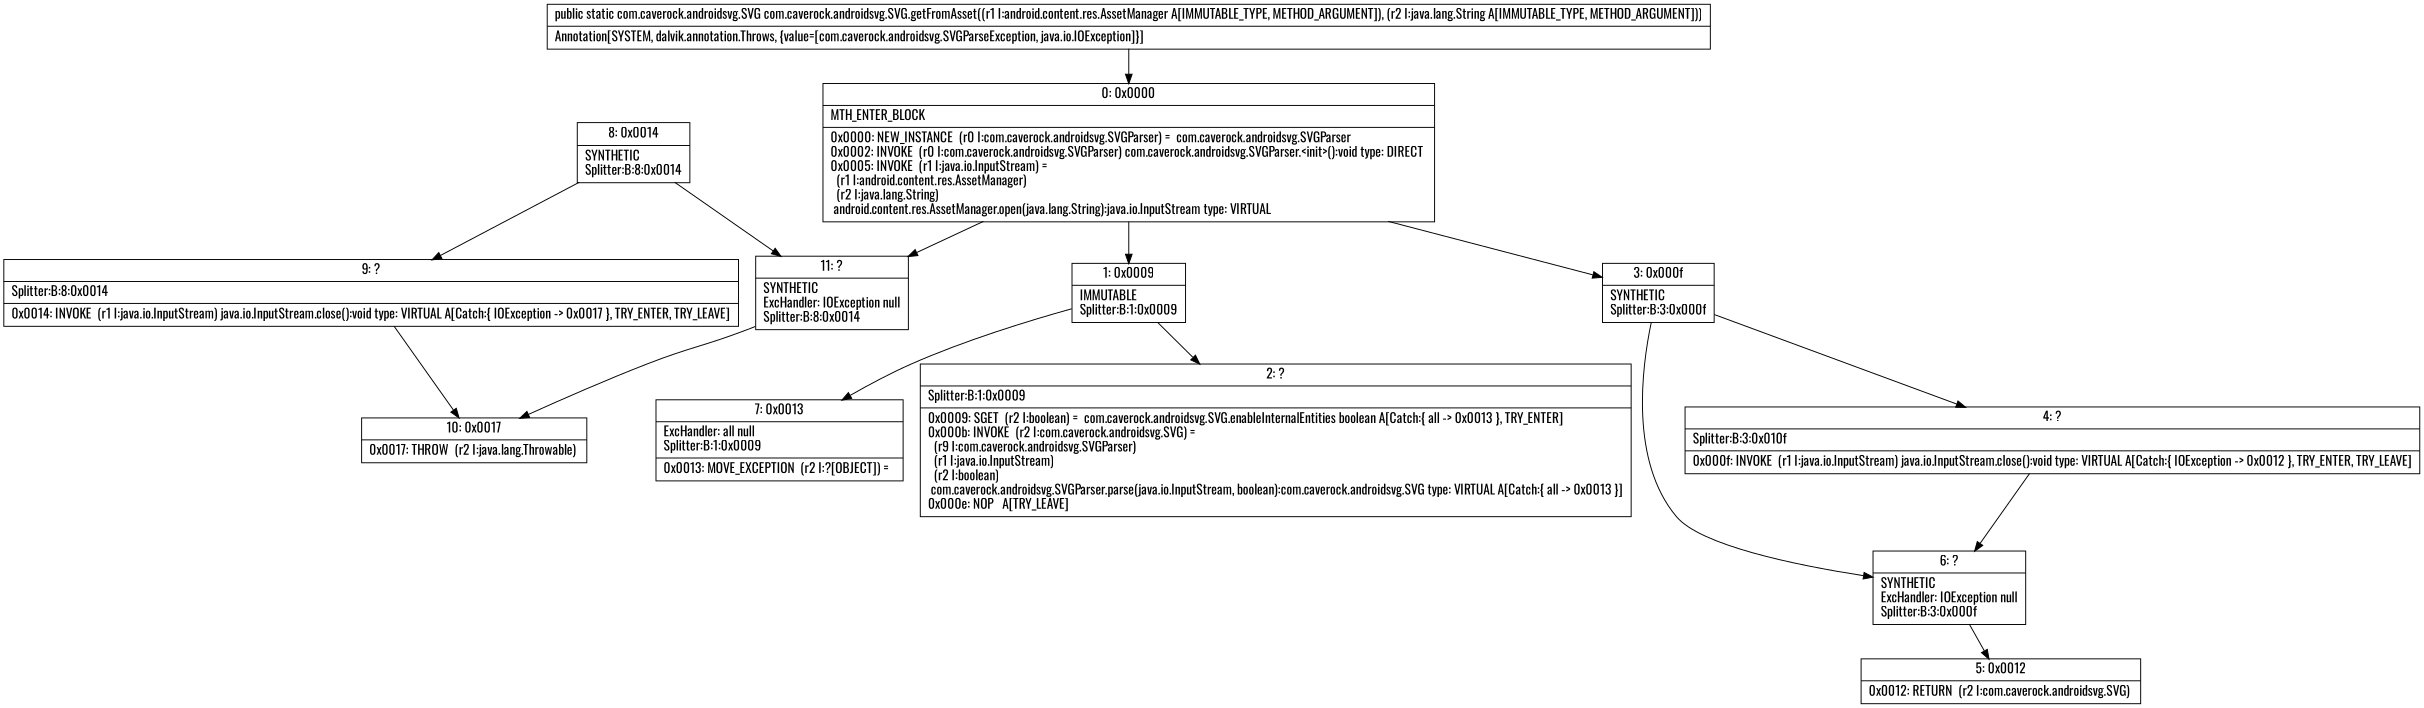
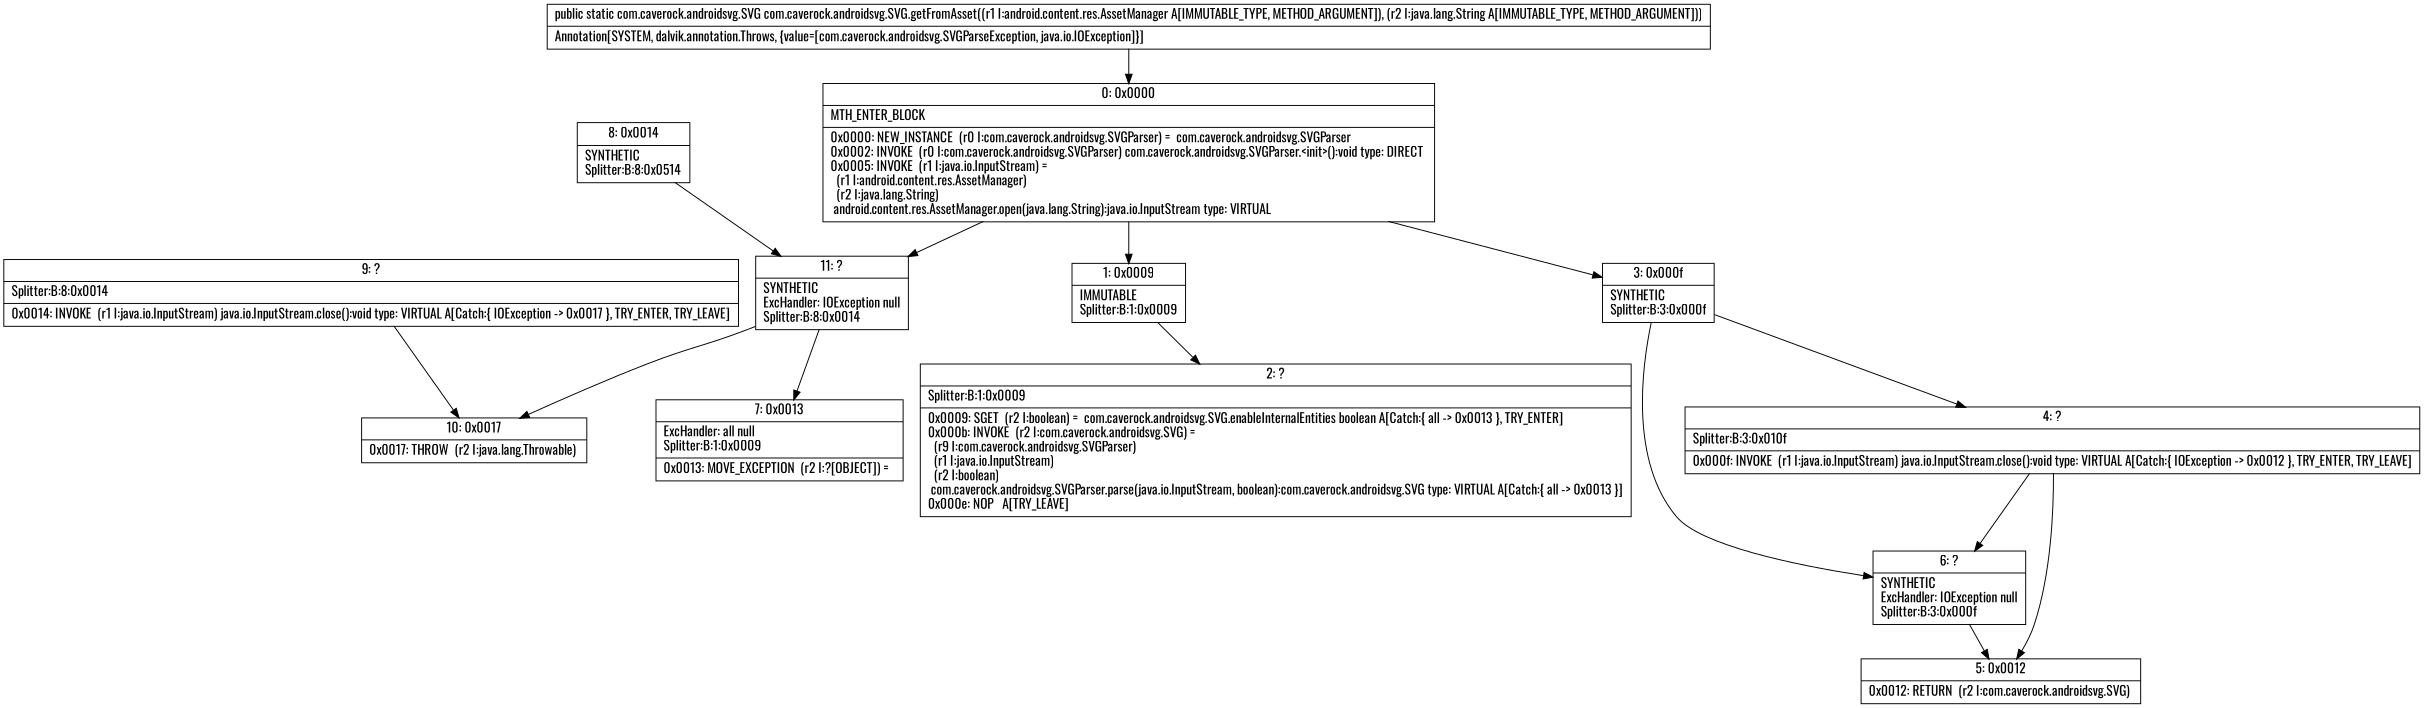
(634, 171) -> (633, 171)
(510, 219) -> none
(958, 345) -> (808, 360)
none -> (2048, 564)
